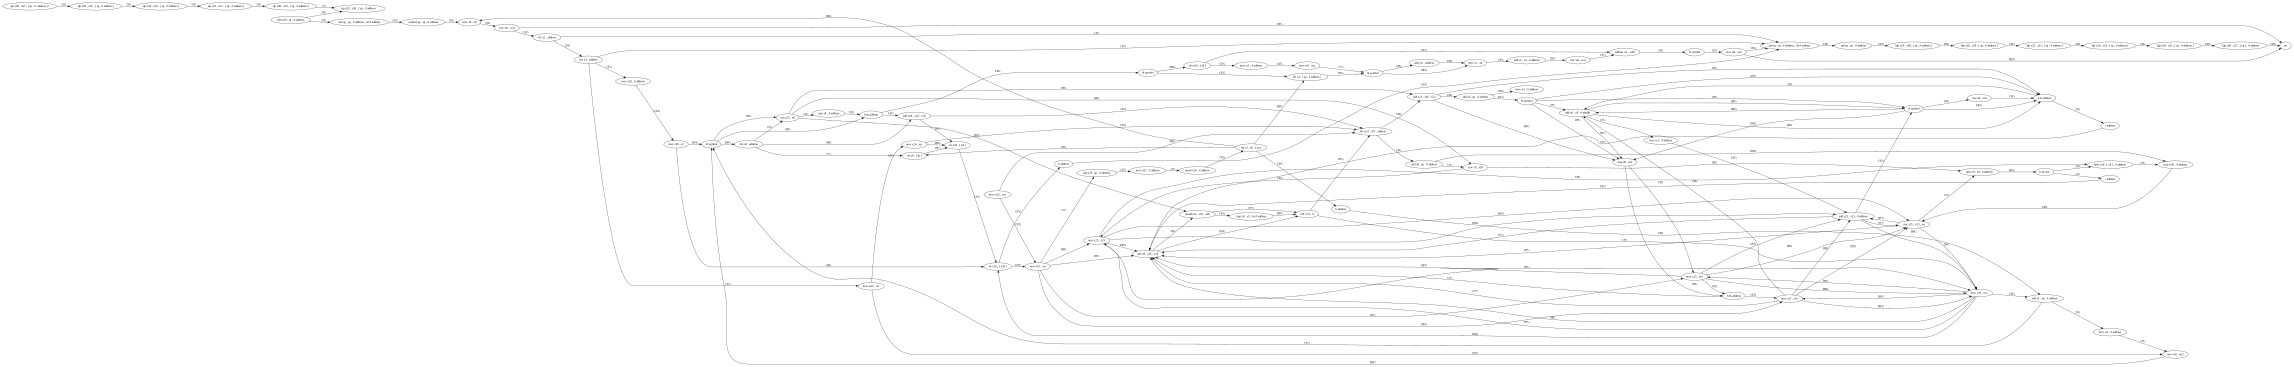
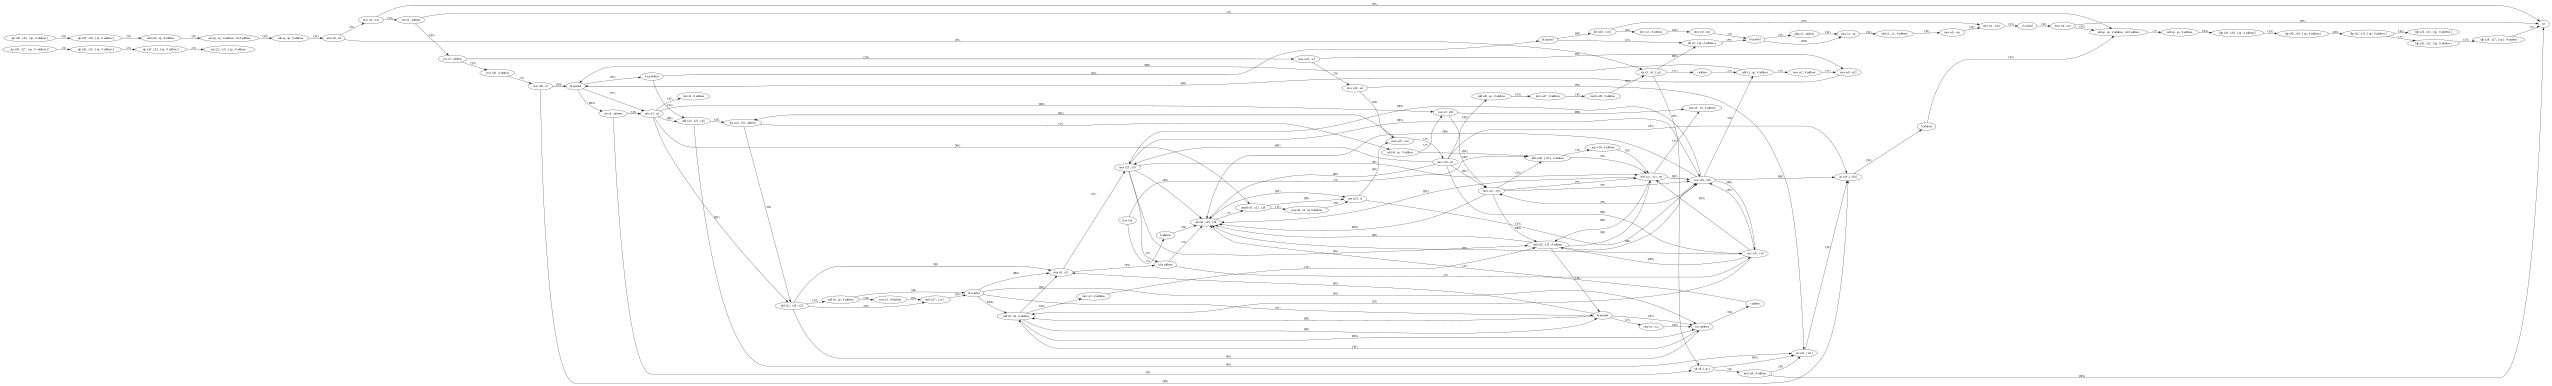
(257, 6) -> none
(323, 15) -> (130, 38)
(872, 21) -> (993, 42)
(423, 22) -> (291, 38)
(2142, 46) -> (2400, 38)
(1179, 47) -> none
(1625, 52) -> (1991, 26)
(1578, 113) -> (1016, 316)
(851, 114) -> none
(1139, 127) -> (1378, 113)
(840, 144) -> (666, 120)
(1799, 152) -> (1473, 154)
none -> (1608, 160)
(2016, 172) -> none
(1339, 174) -> (1377, 171)
(1280, 213) -> (1335, 203)
(1017, 267) -> (1654, 129)
none -> (936, 300)
none -> (1755, 374)
